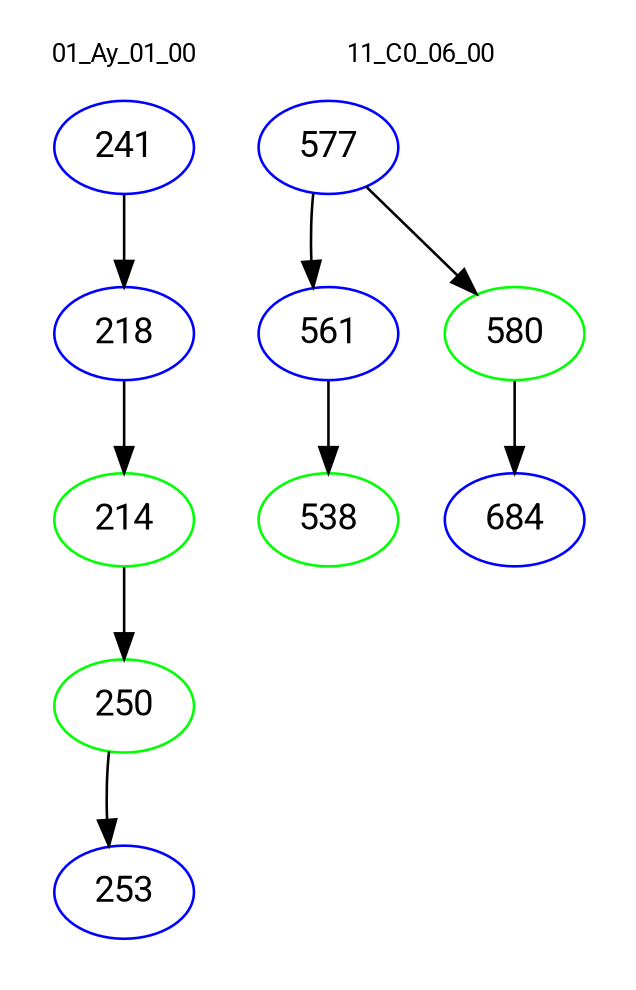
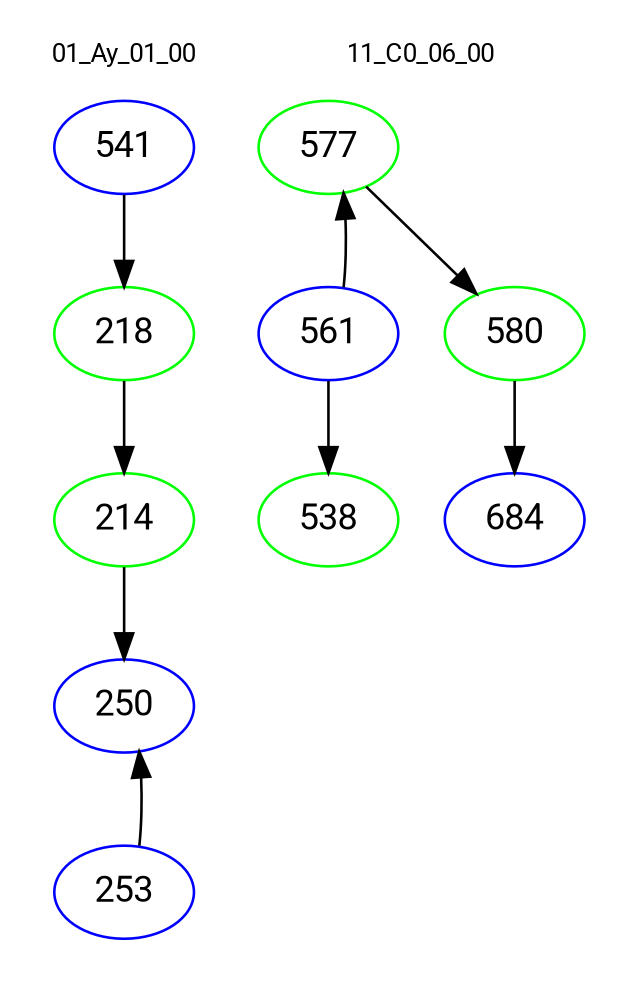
(124, 147) -> (124, 147)
(328, 147) -> (328, 147)
(311, 227) -> (346, 253)
(124, 334) -> (124, 334)
(124, 706) -> (124, 706)
(107, 786) -> (141, 812)
